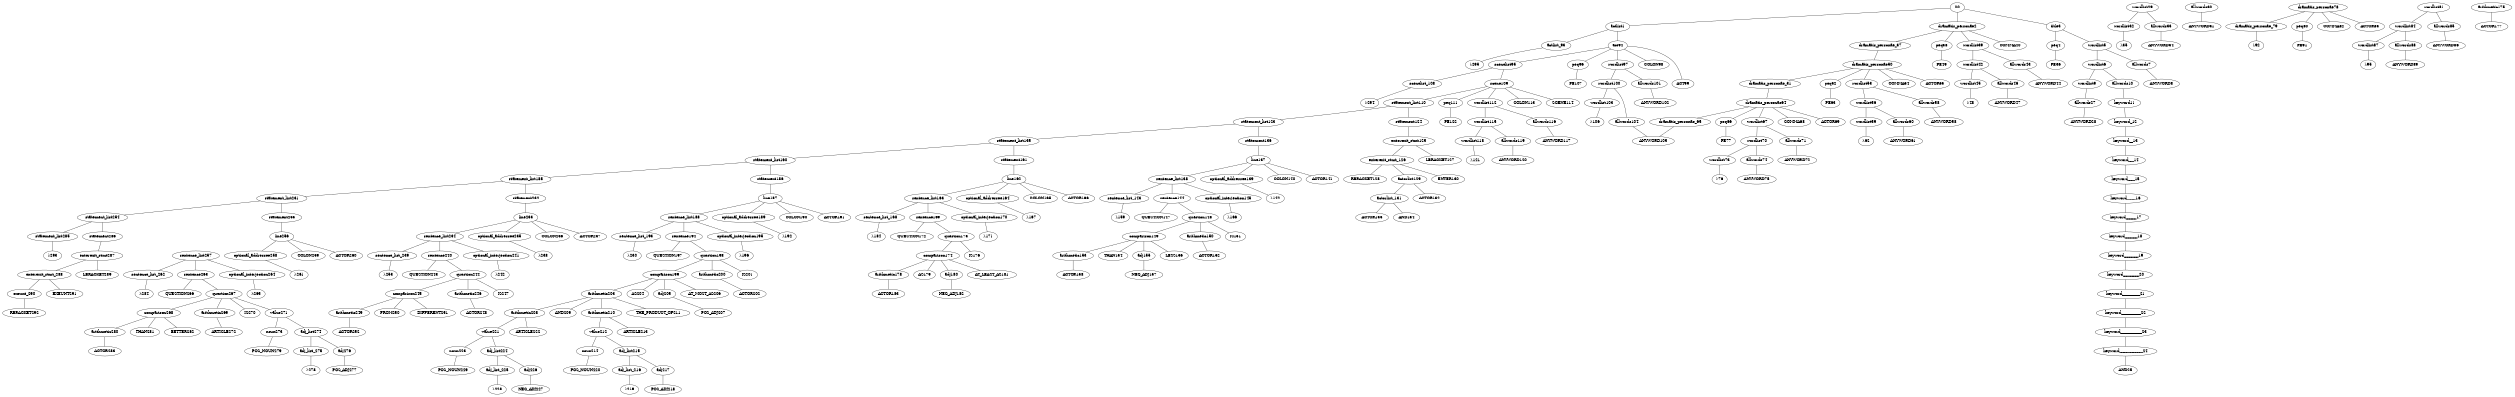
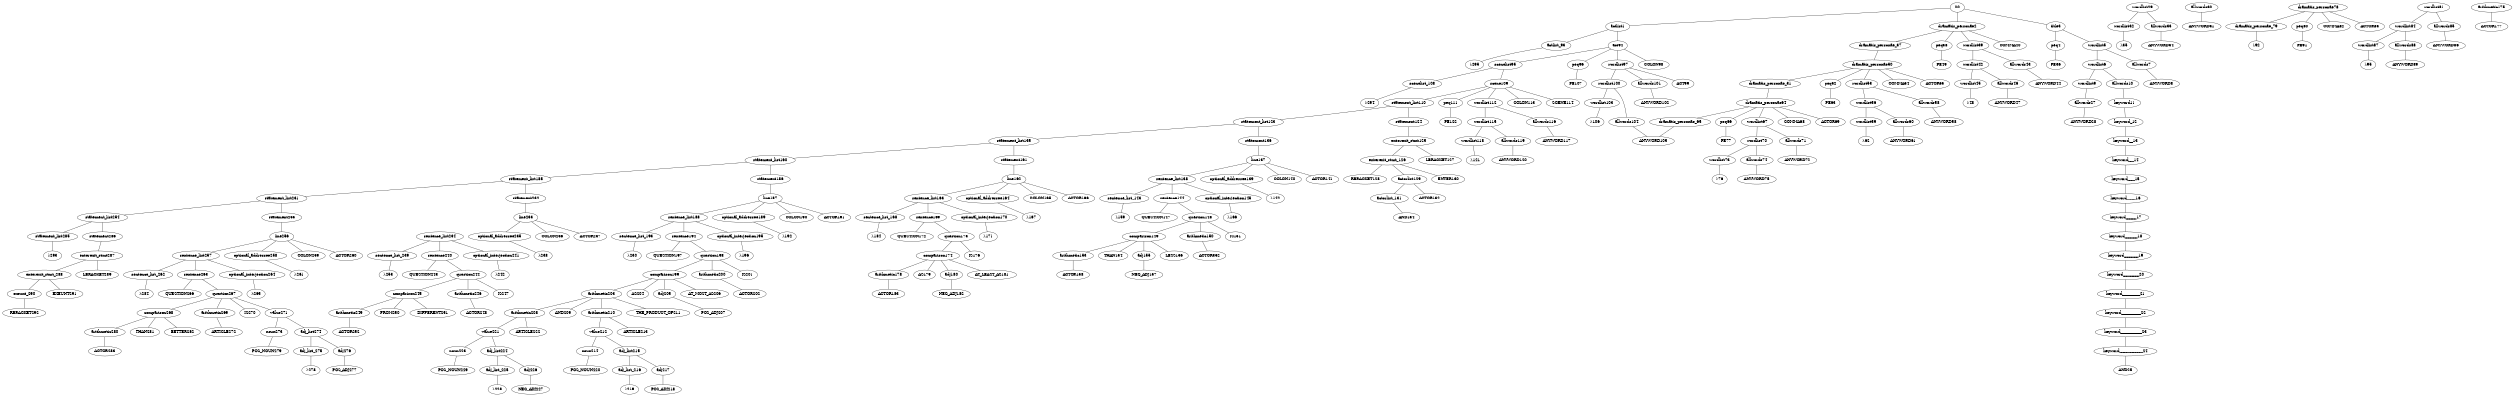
(1661, 53) -> (1652, 74)
(1372, 218) -> none
(485, 227) -> none
none -> (241, 246)
(1209, 256) -> (1209, 256)
